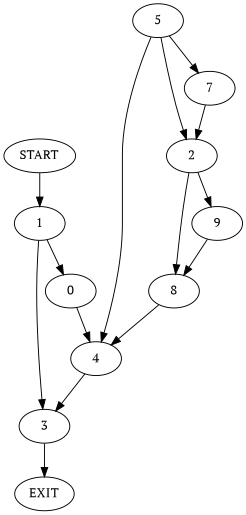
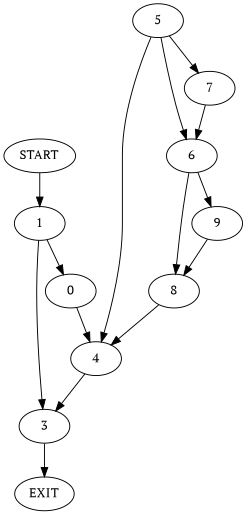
(192, 156) -> (192, 156)
